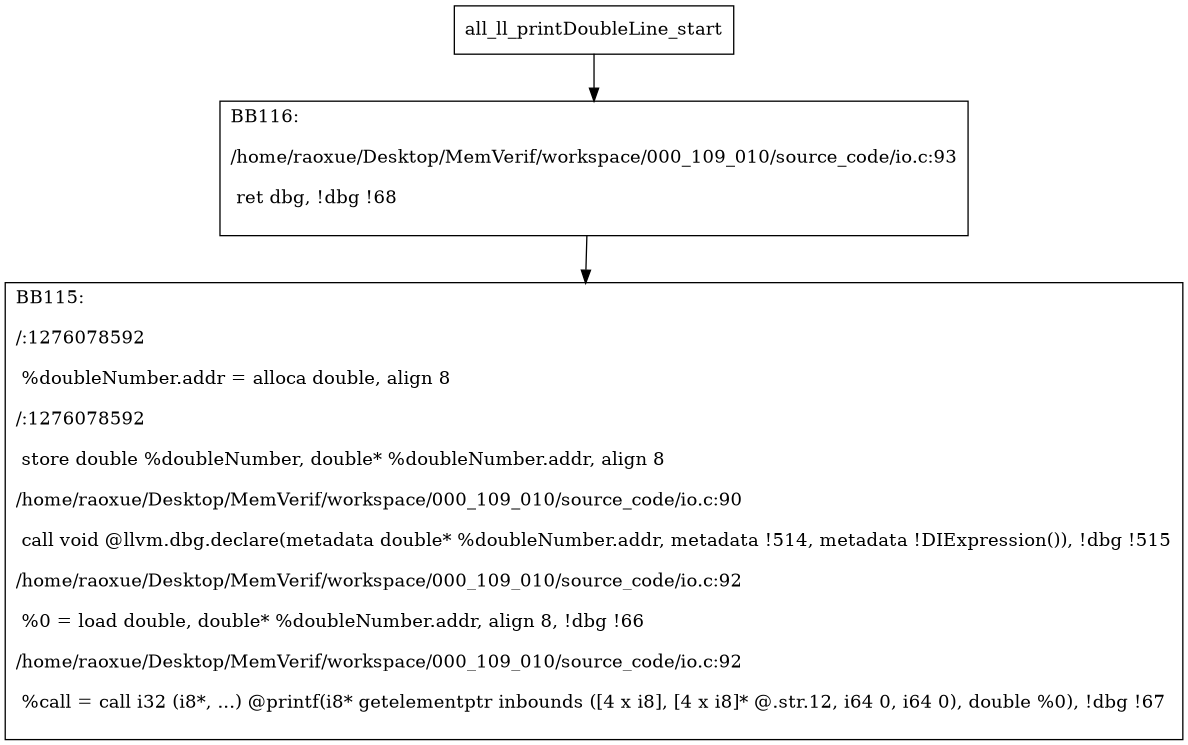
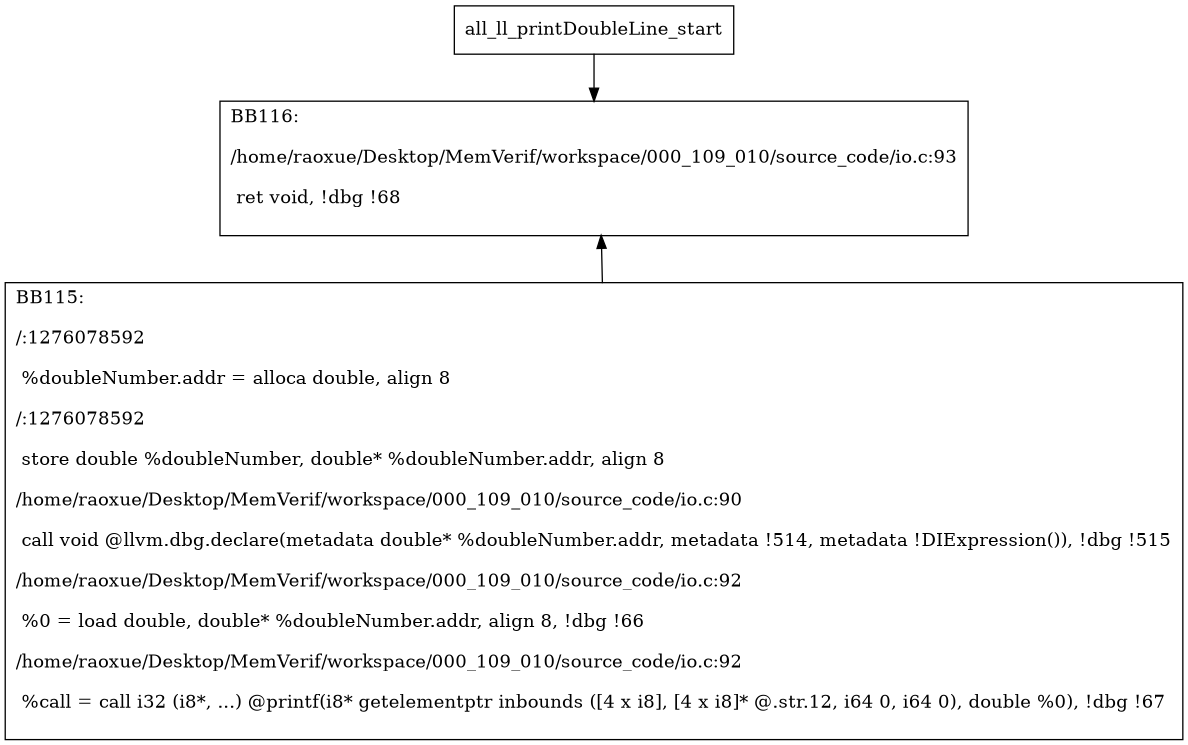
(314, 198) -> (316, 198)
(586, 253) -> (602, 266)
